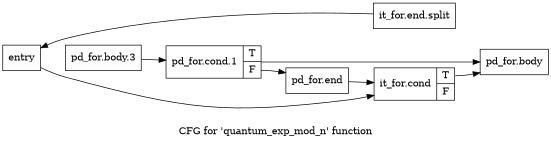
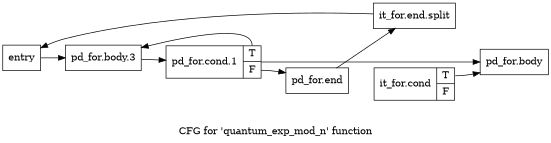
none -> (202, 35)
(358, 82) -> (363, 50)
(202, 106) -> (50, 58)
